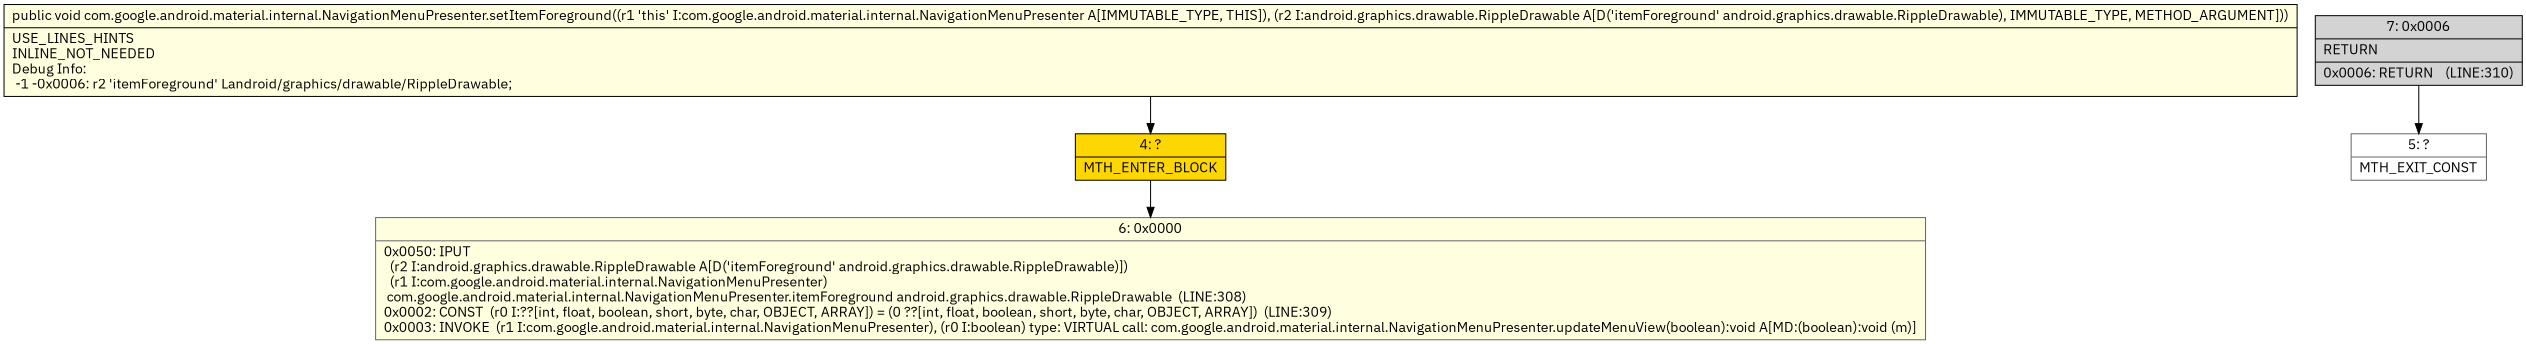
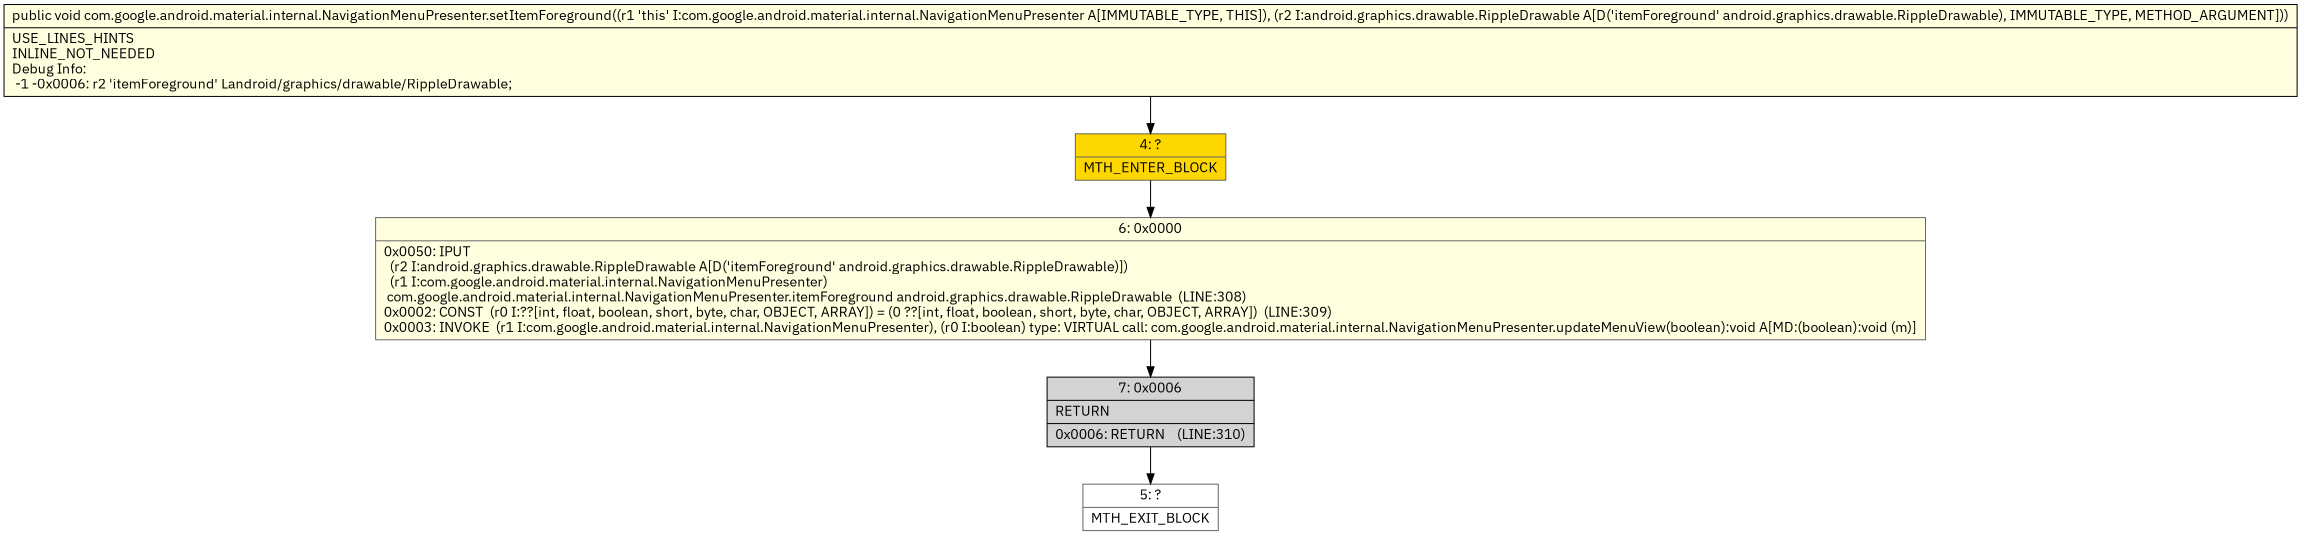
(1151, 157) -> (1151, 157)
(2419, 168) -> (1151, 518)
none -> (1151, 353)
